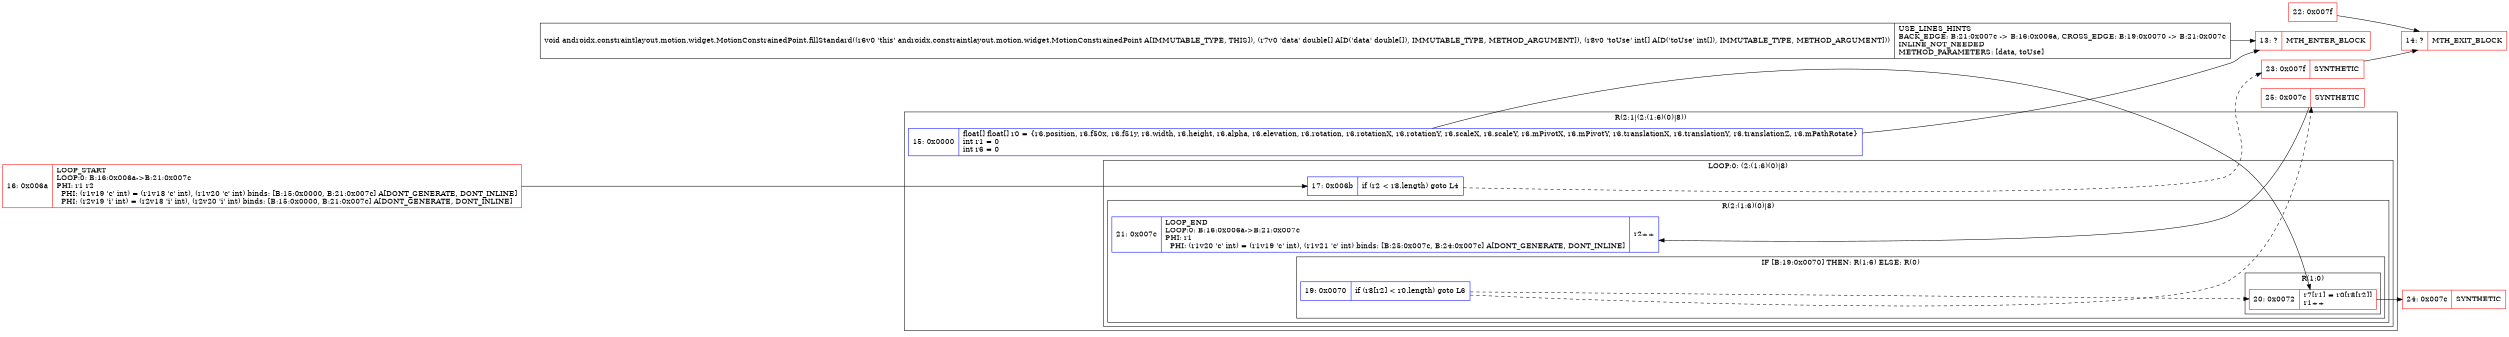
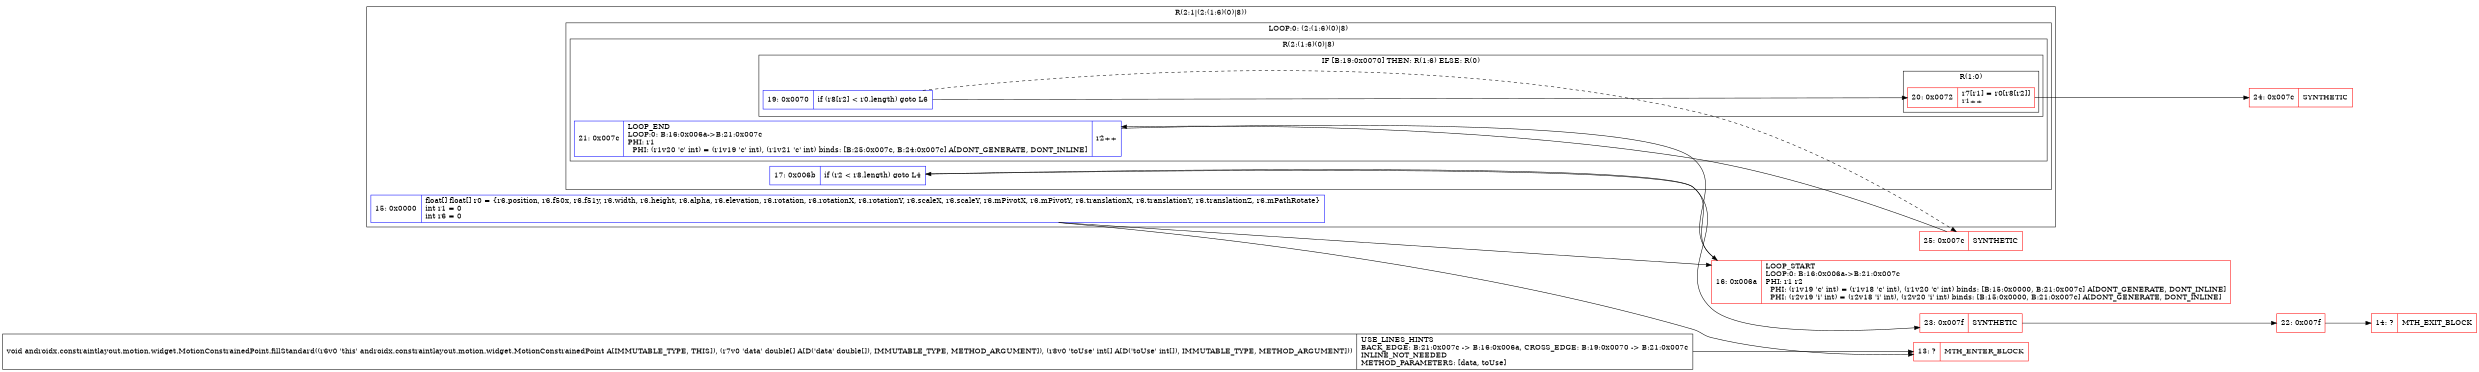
(2388, 57) -> (2147, 323)
(1912, 72) -> (1383, 244)
none -> (1462, 127)
(1903, 192) -> (1707, 216)
(1857, 295) -> (1417, 99)
